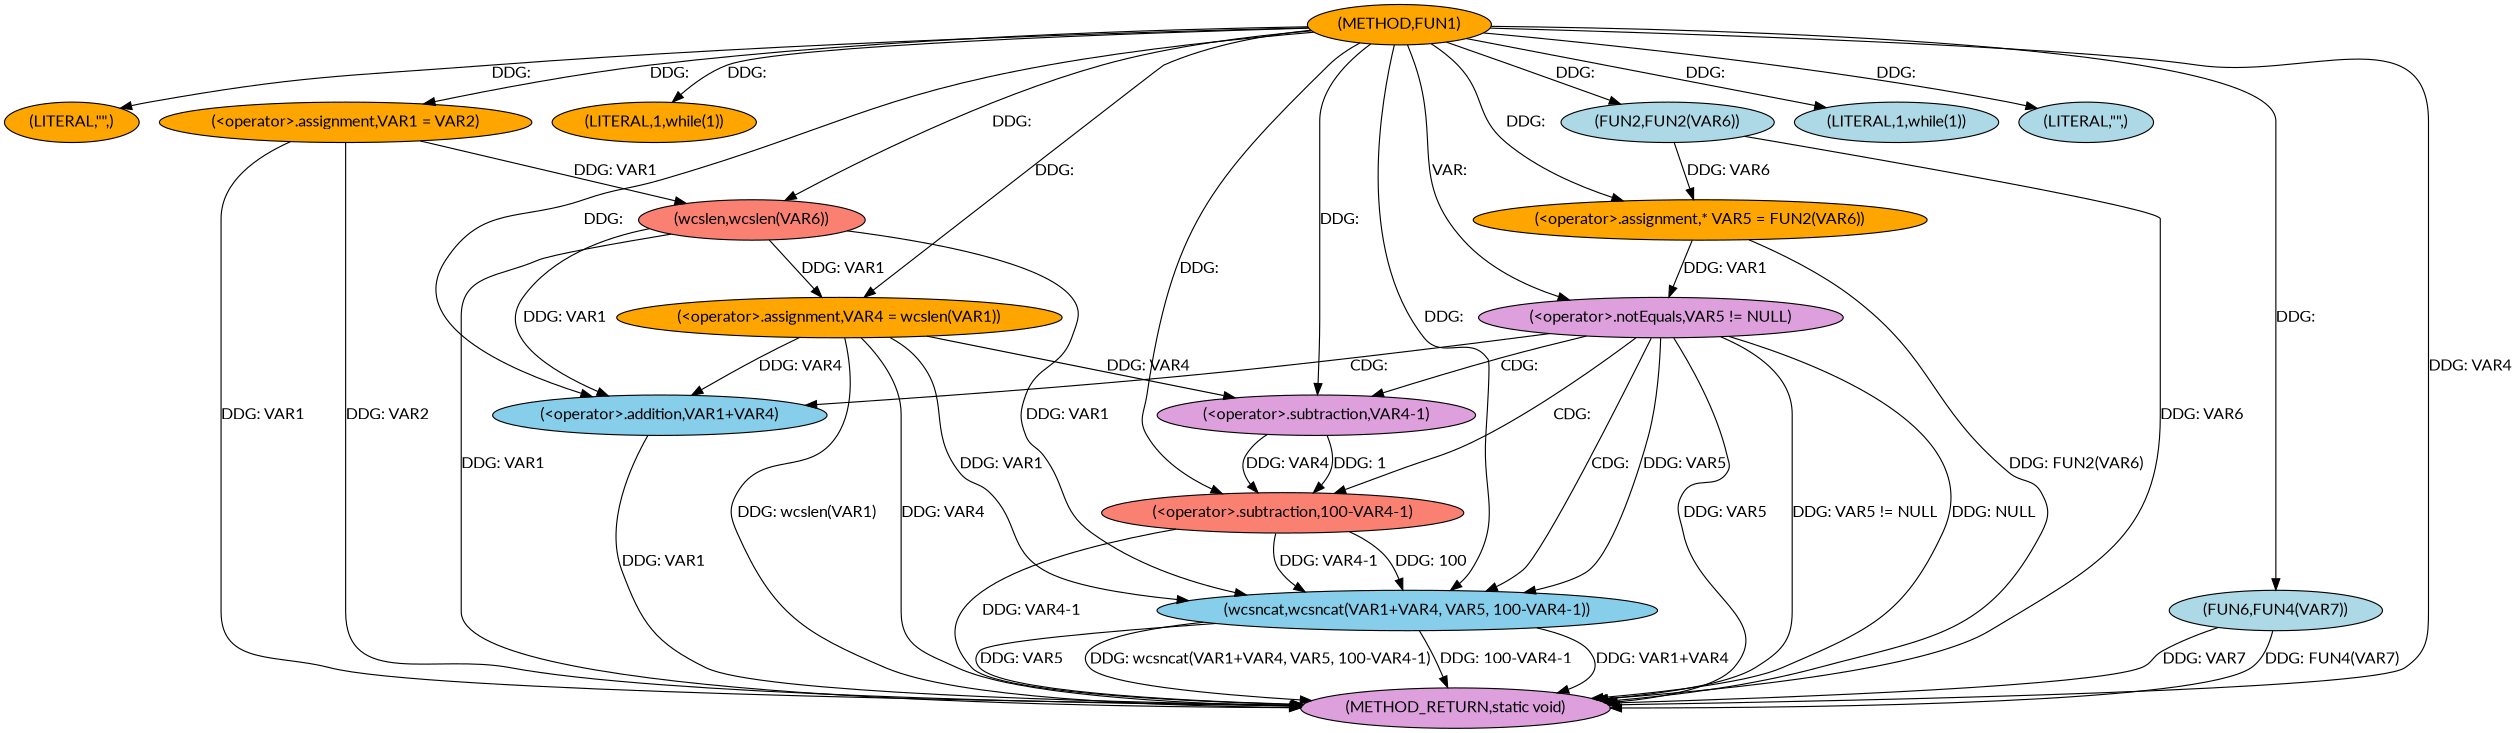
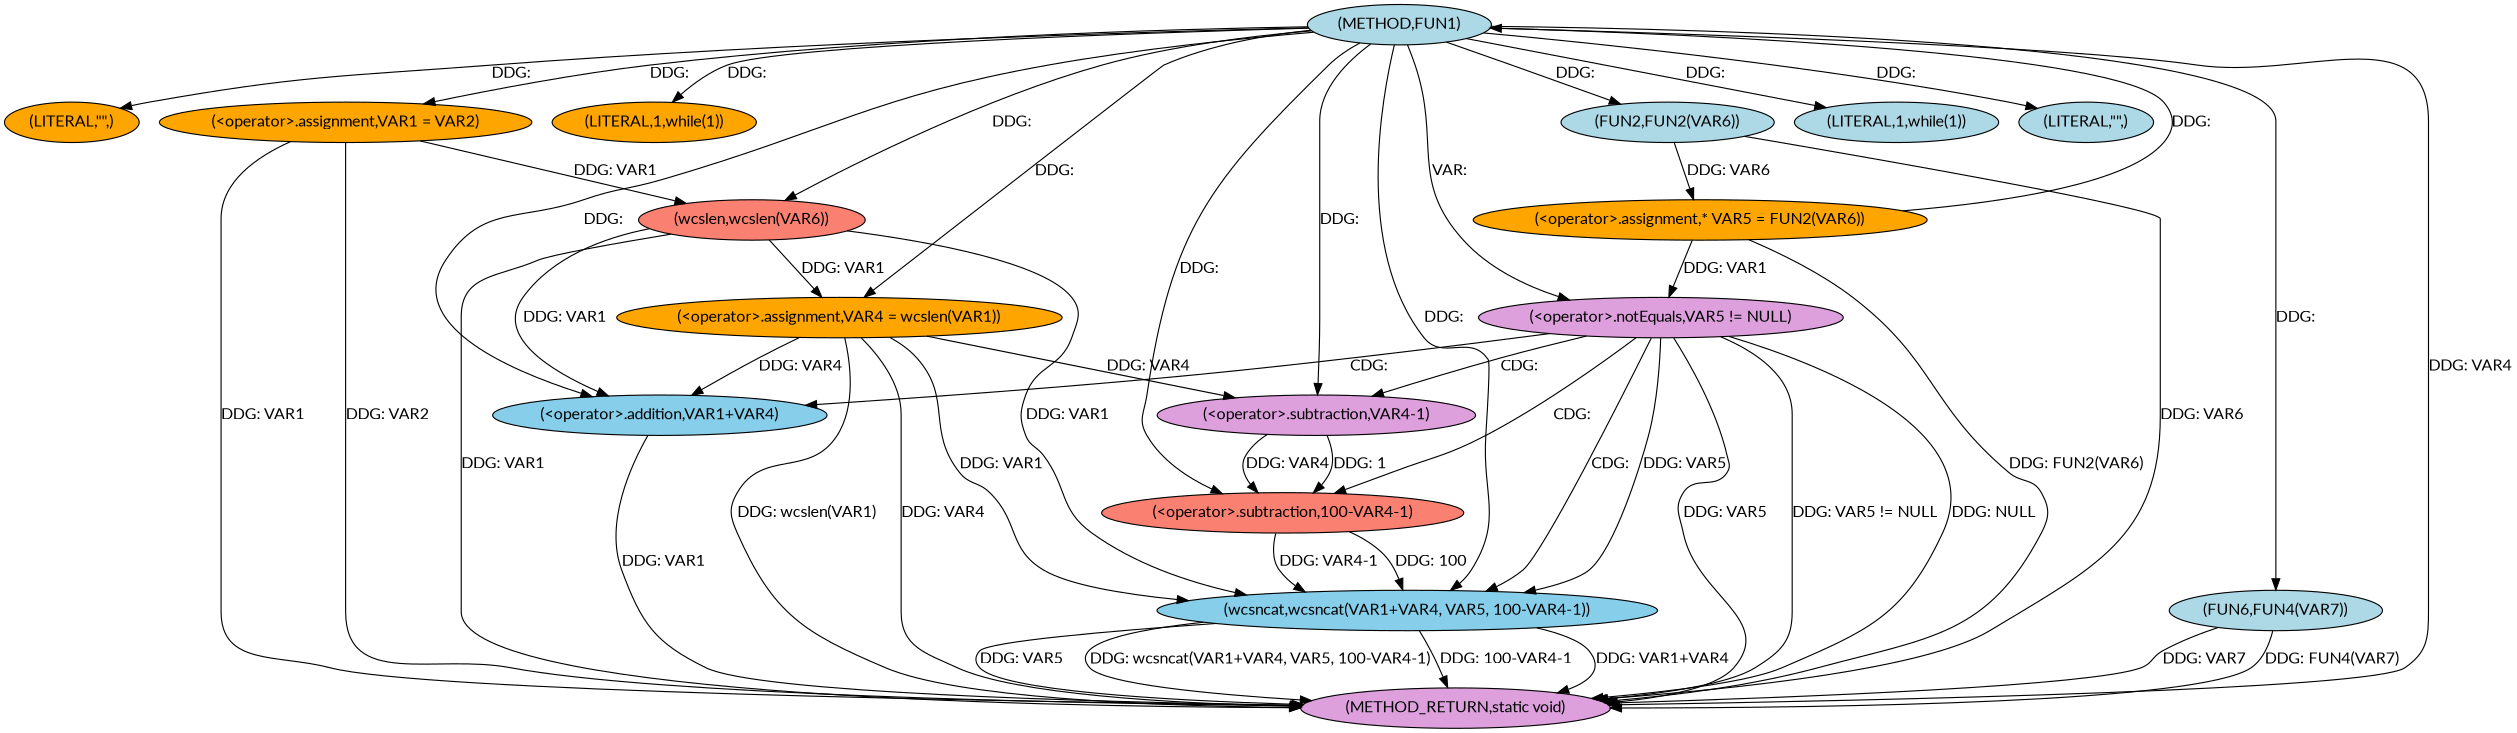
(1399, 25) -> (1399, 25)
(1504, 140) -> (1995, 60)
(963, 654) -> none
